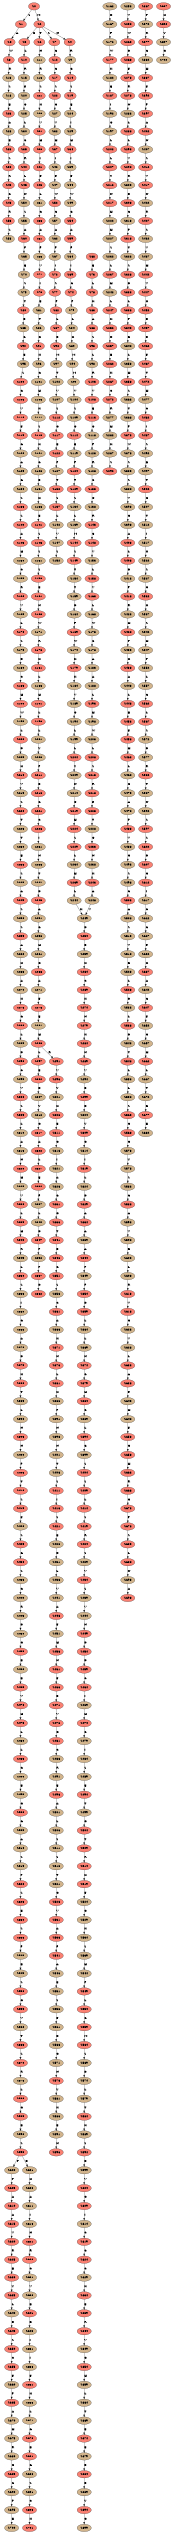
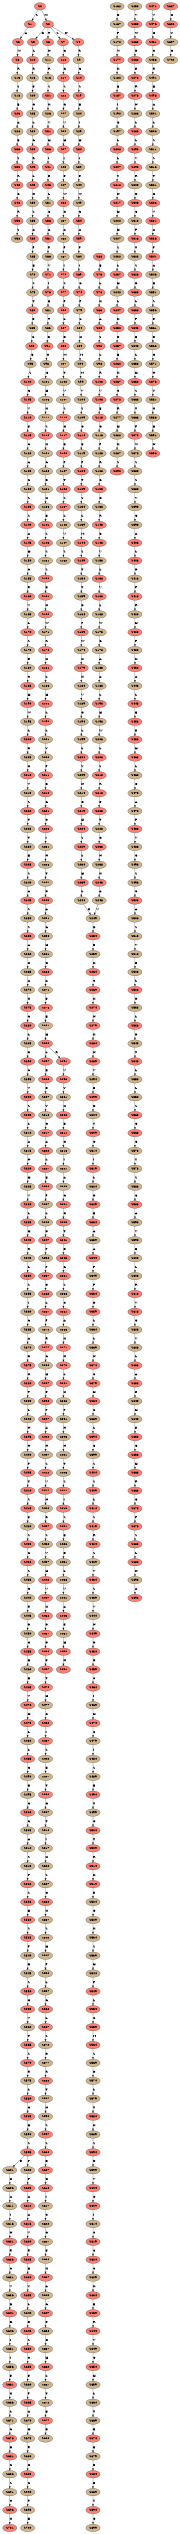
(85, 1213) -> (94, 1213)
none -> (46, 1302)
(56, 1687) -> none
(12, 2492) -> (28, 2492)
